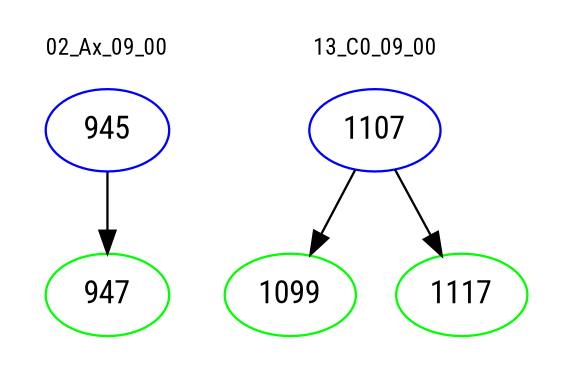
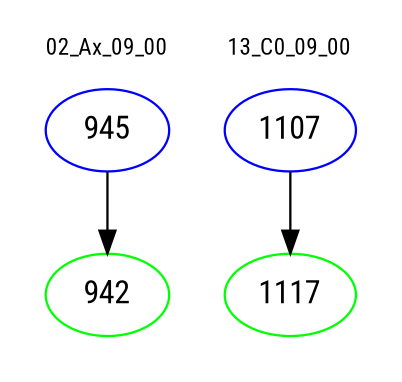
(107, 295) -> (107, 295)
(290, 295) -> none
